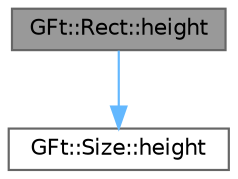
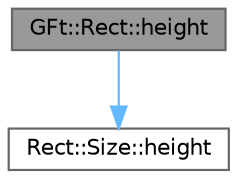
(119, 149) -> (119, 149)
